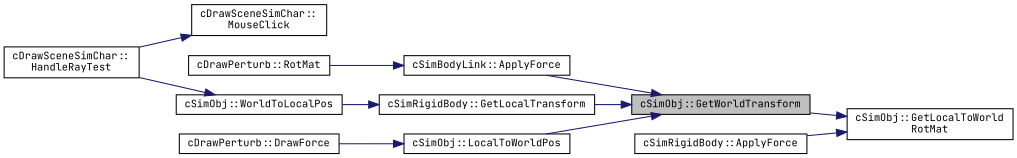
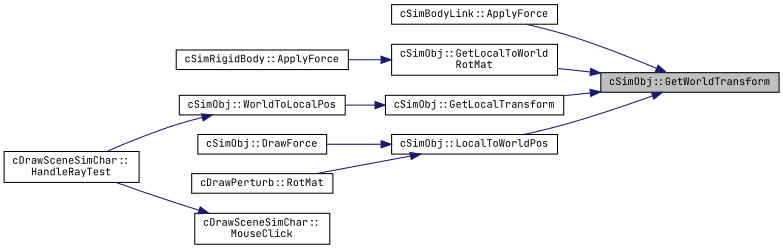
(362, 65) -> (363, 165)
(487, 105) -> (475, 105)
(823, 114) -> (574, 70)
(259, 144) -> (262, 144)
